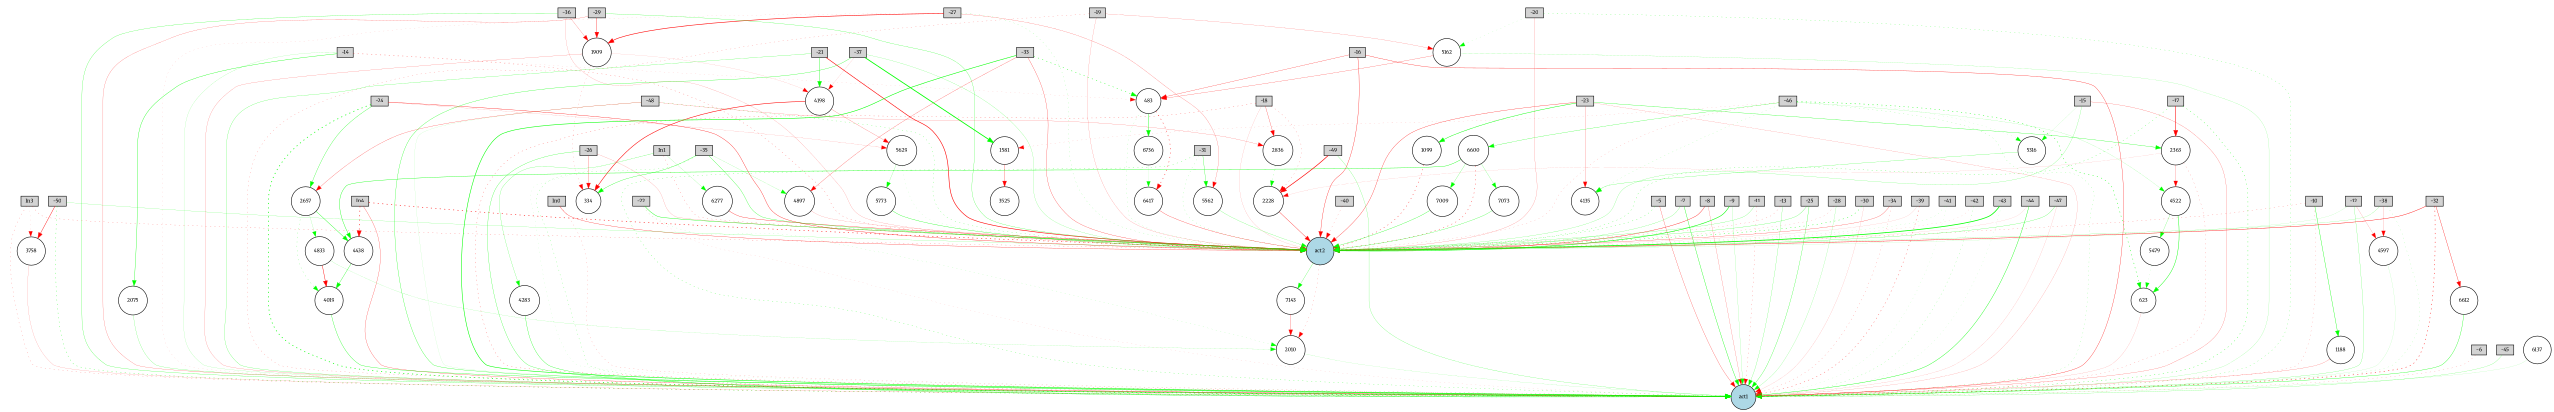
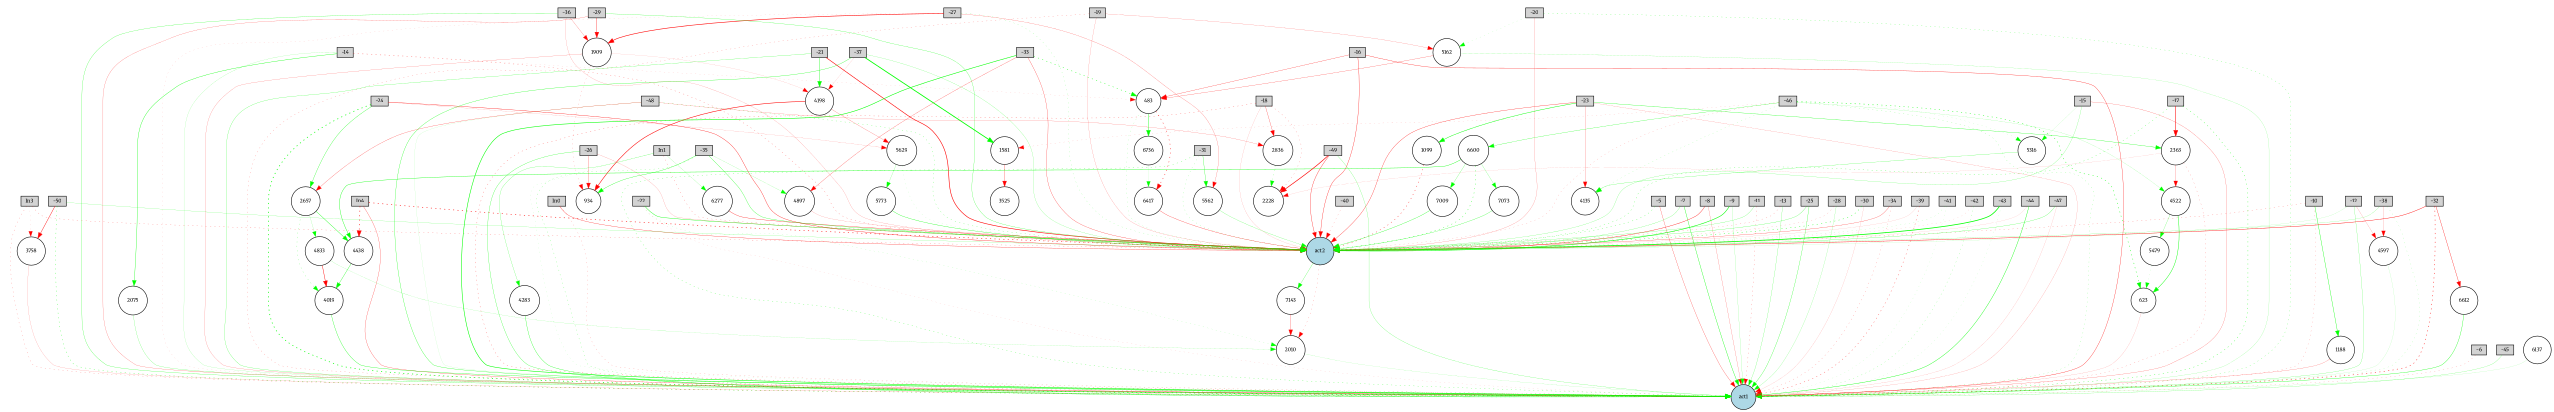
(588, 201) -> (588, 201)
(1458, 220) -> (1458, 220)
(1293, 225) -> (1311, 194)
